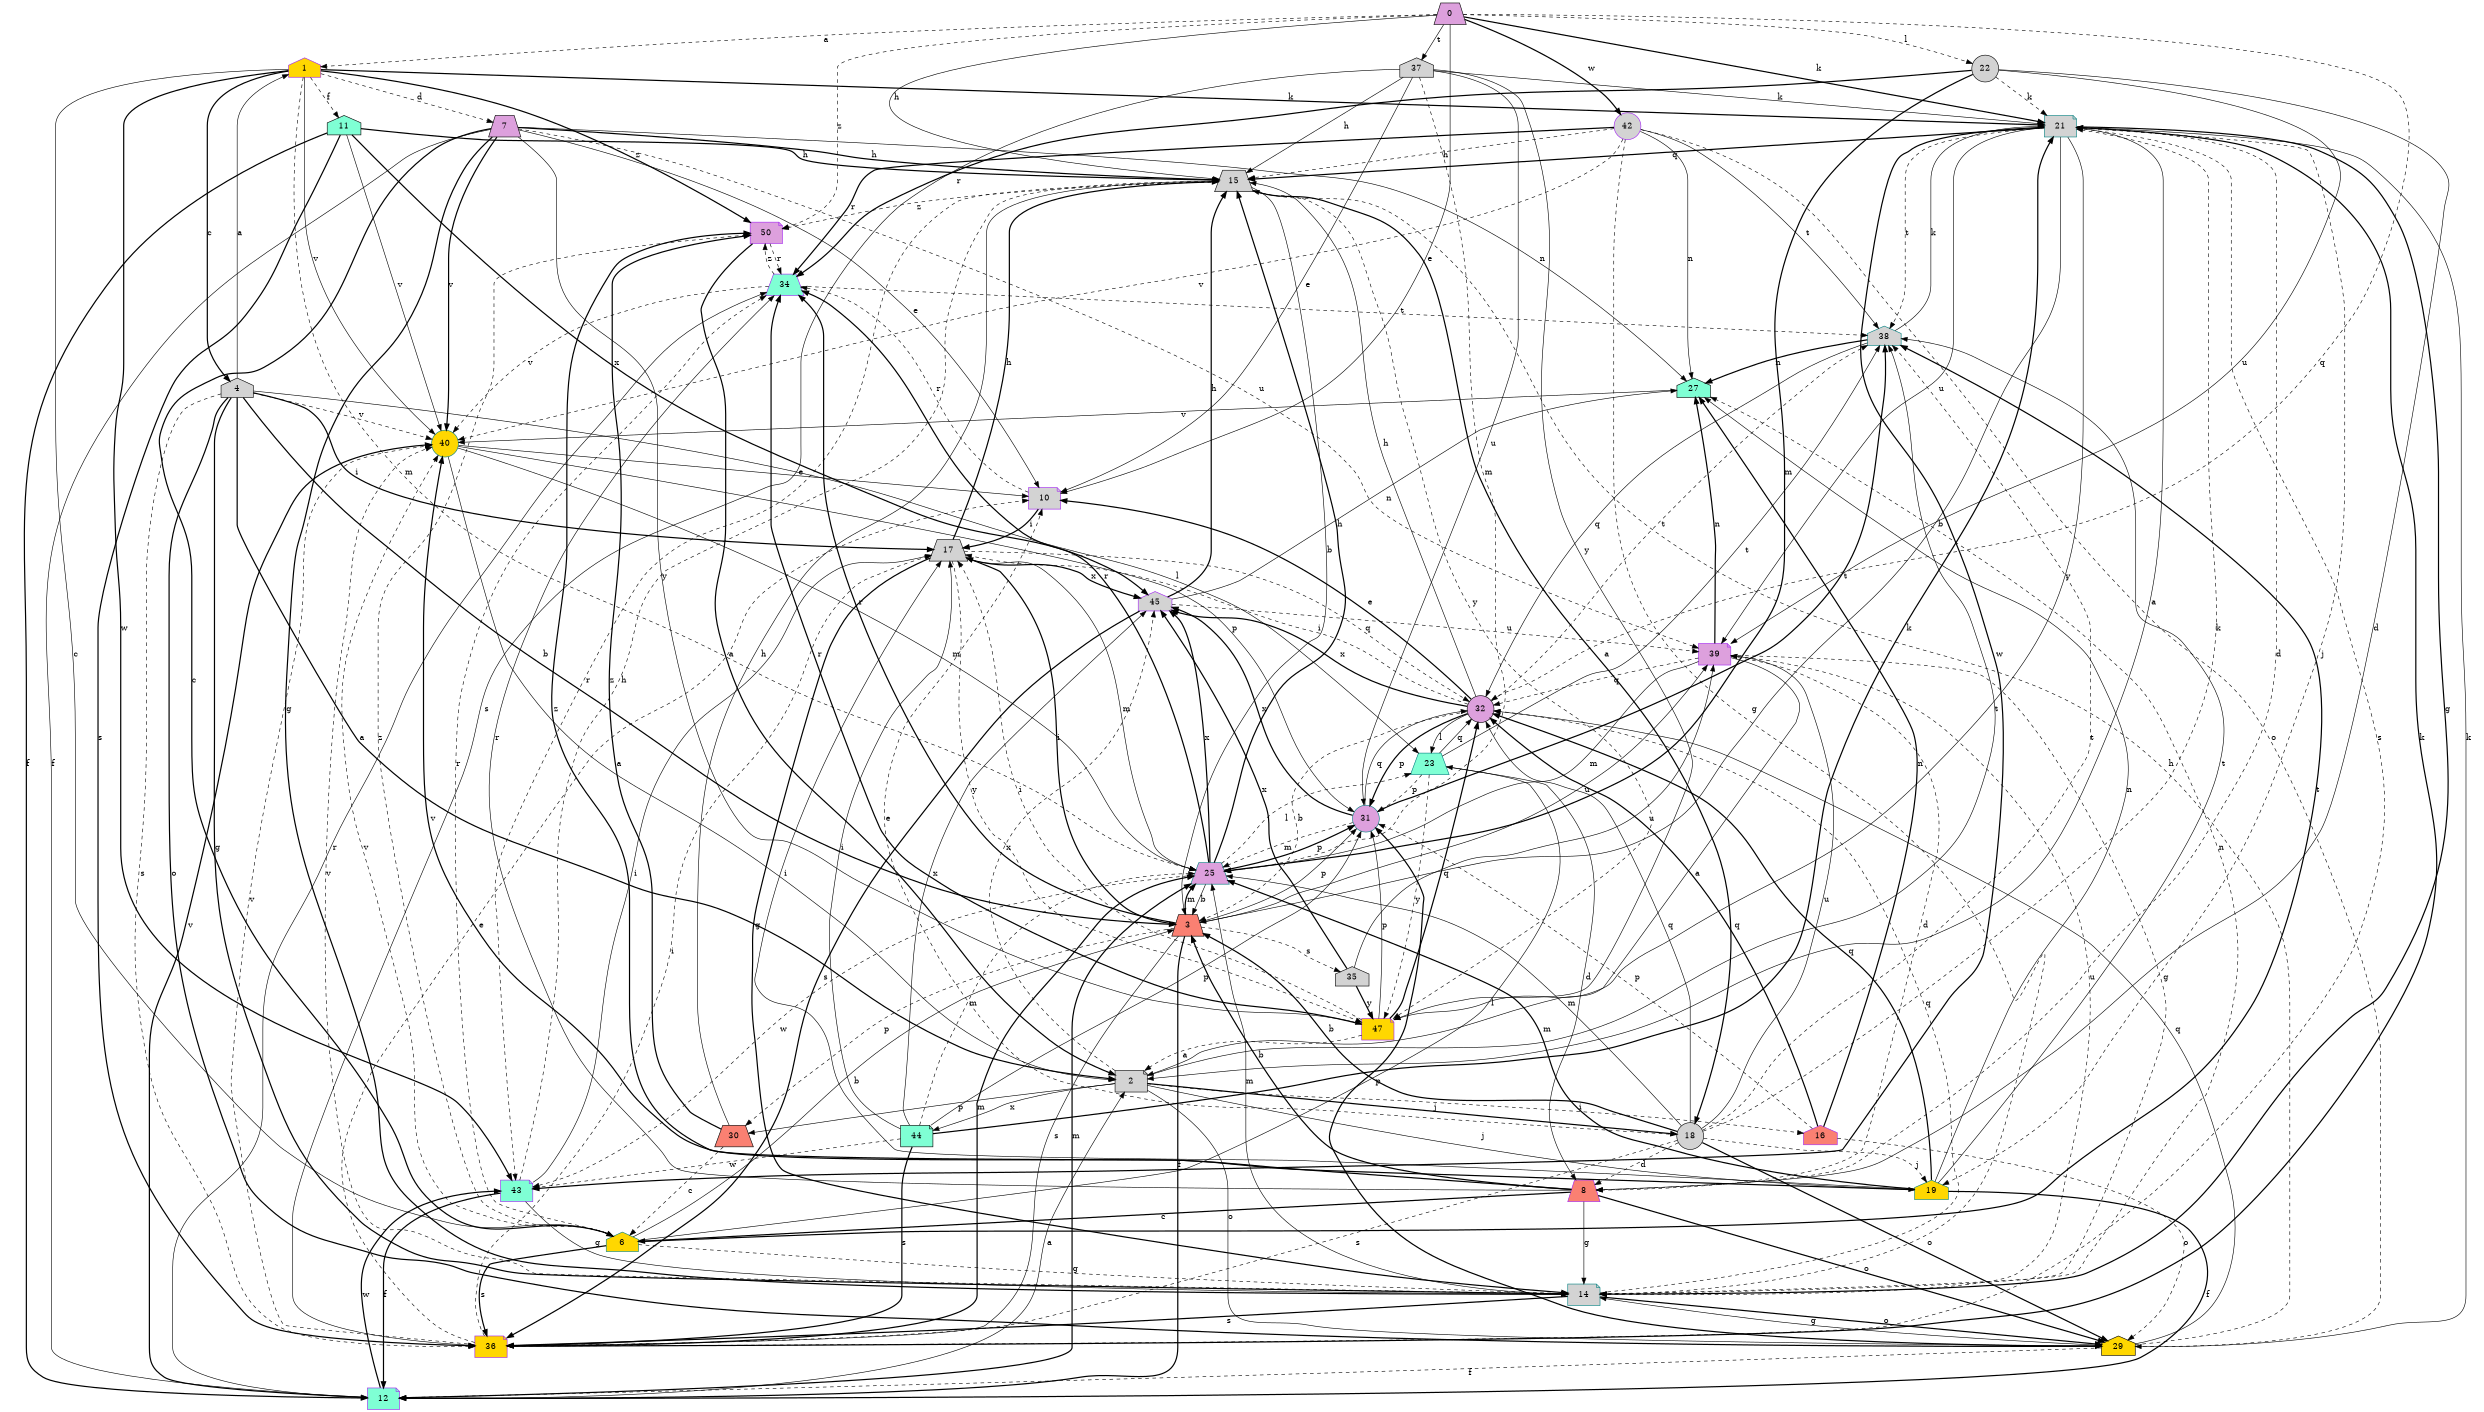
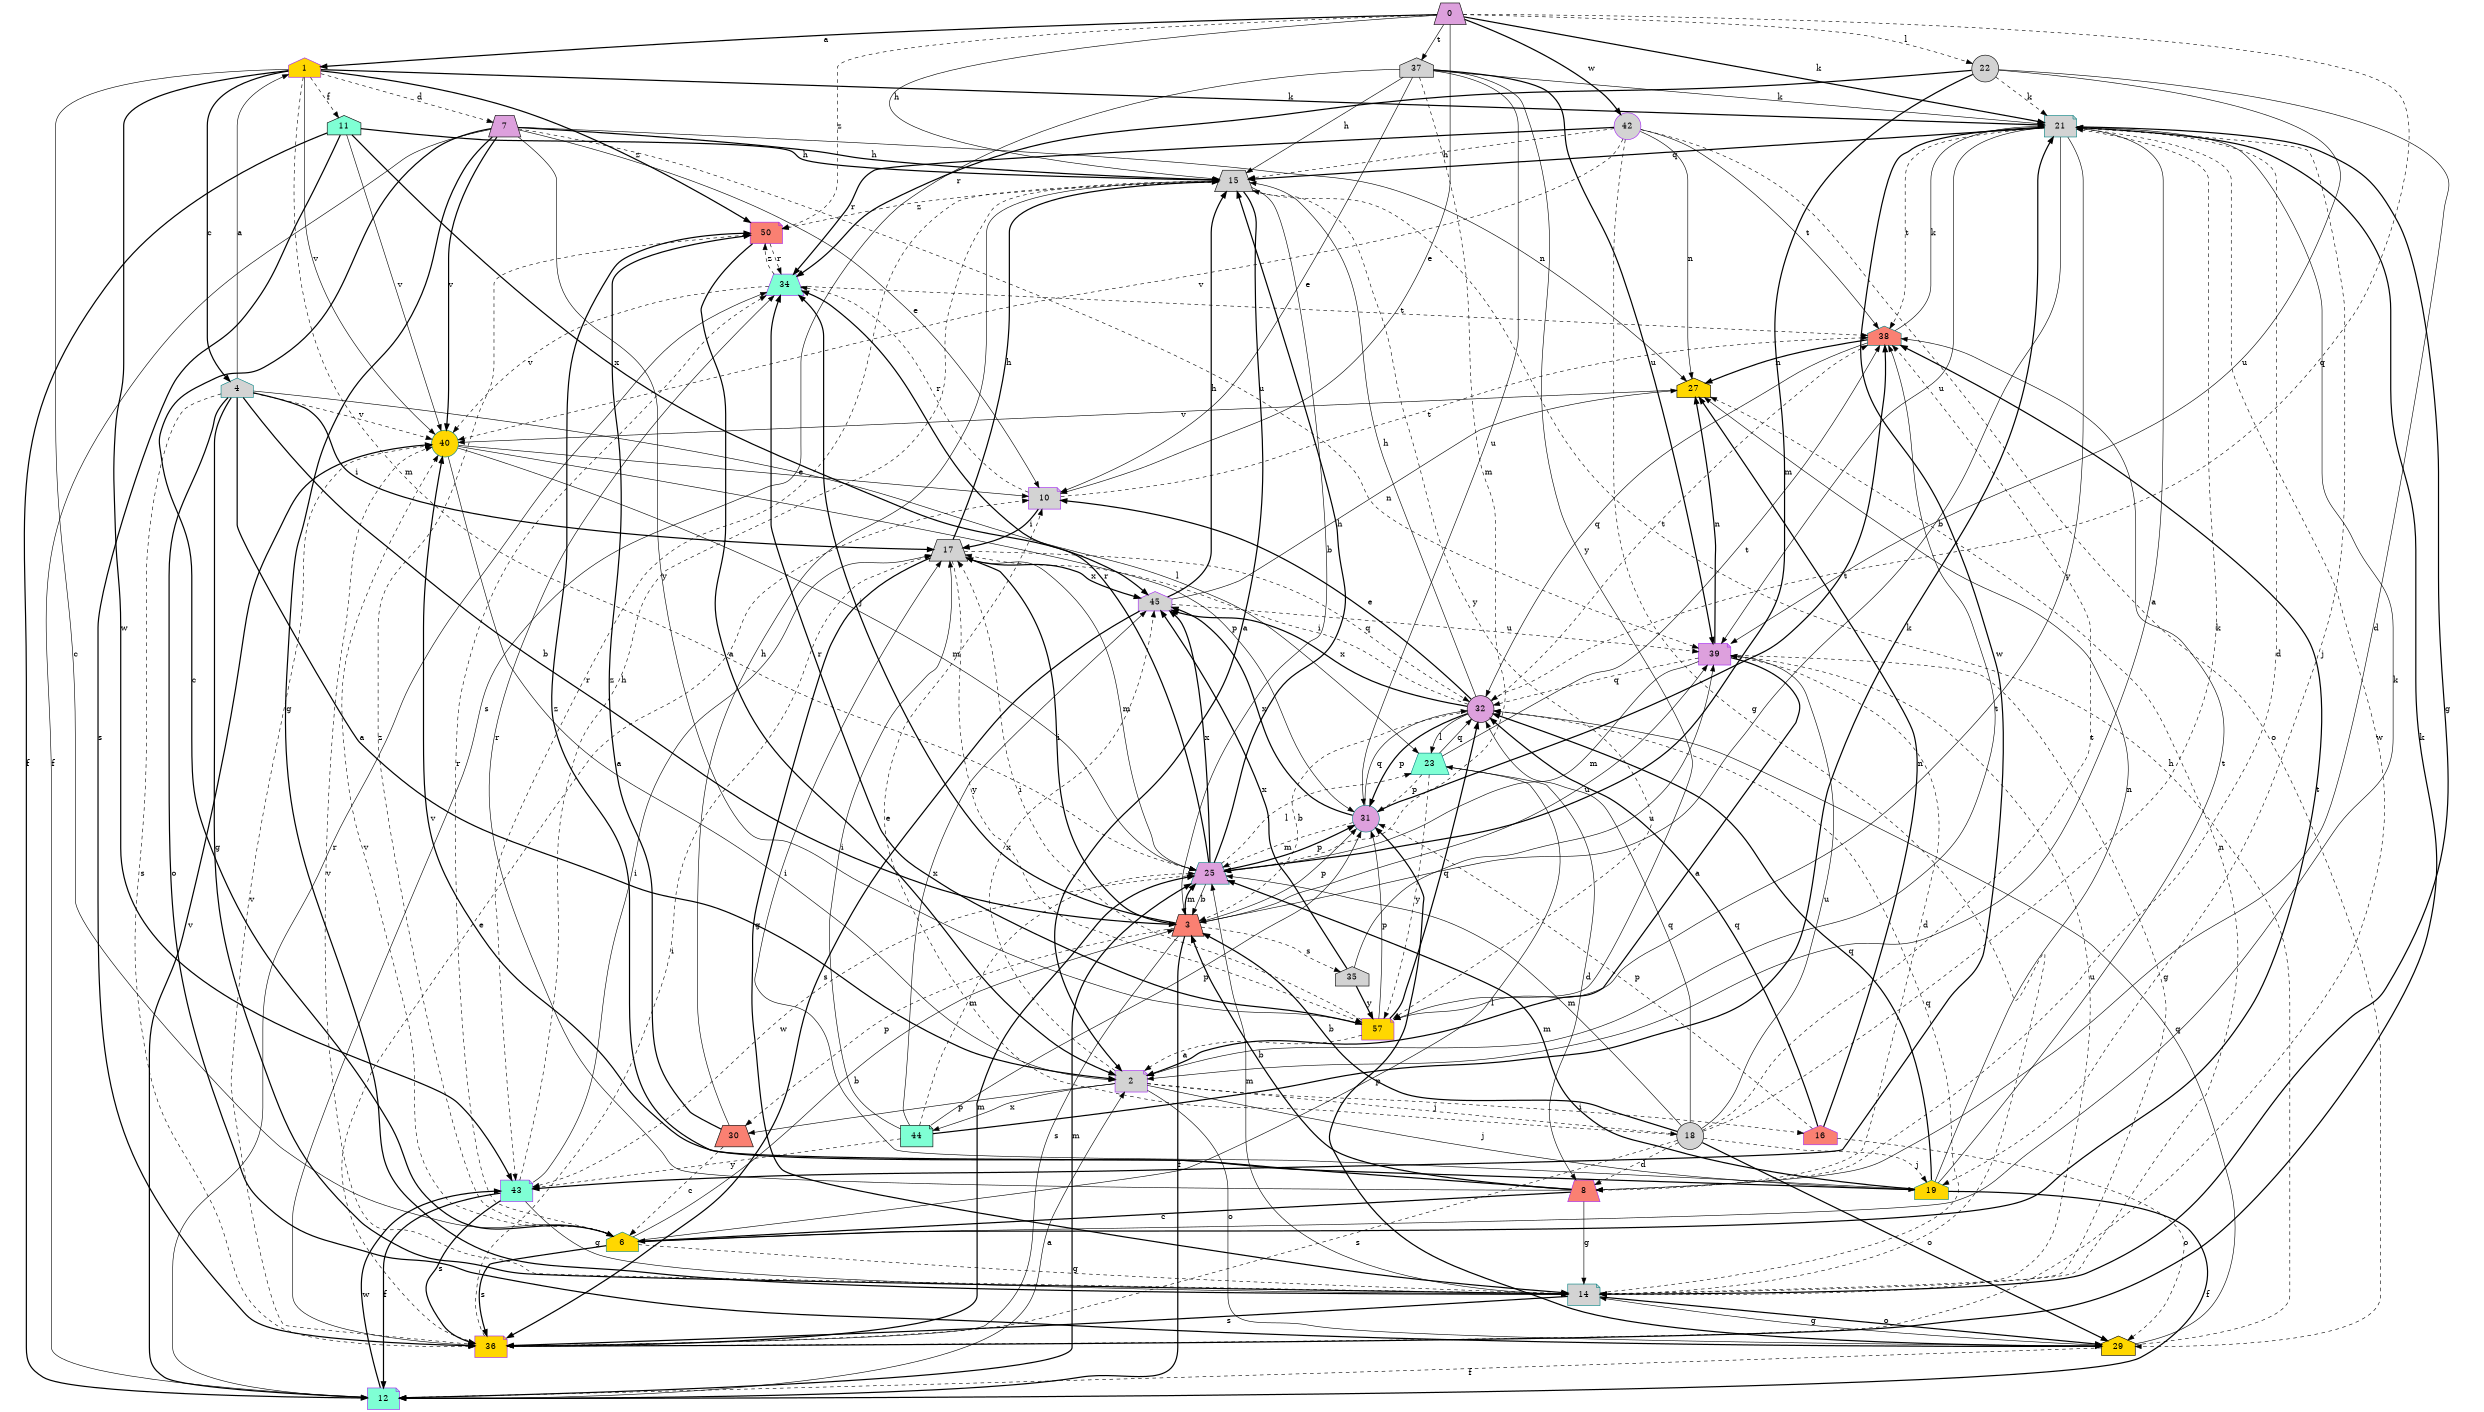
(882, 33) -> (882, 33)
(766, 233) -> (766, 233)
none -> (1631, 302)
(1884, 337) -> (1884, 337)
(237, 389) -> (237, 389)
(1694, 389) -> (1694, 389)
none -> (1438, 407)
(861, 602) -> (861, 602)
(1556, 606) -> (1232, 663)
(2380, 738) -> (2380, 738)
(2466, 744) -> (2007, 1171)
(1621, 964) -> (1621, 964)
(1378, 1029) -> (1378, 1029)
(1131, 1081) -> (1131, 1081)
(1409, 1109) -> (1409, 1109)
(733, 1165) -> (733, 1165)
(1848, 1268) -> none
(786, 1330) -> (436, 1268)
